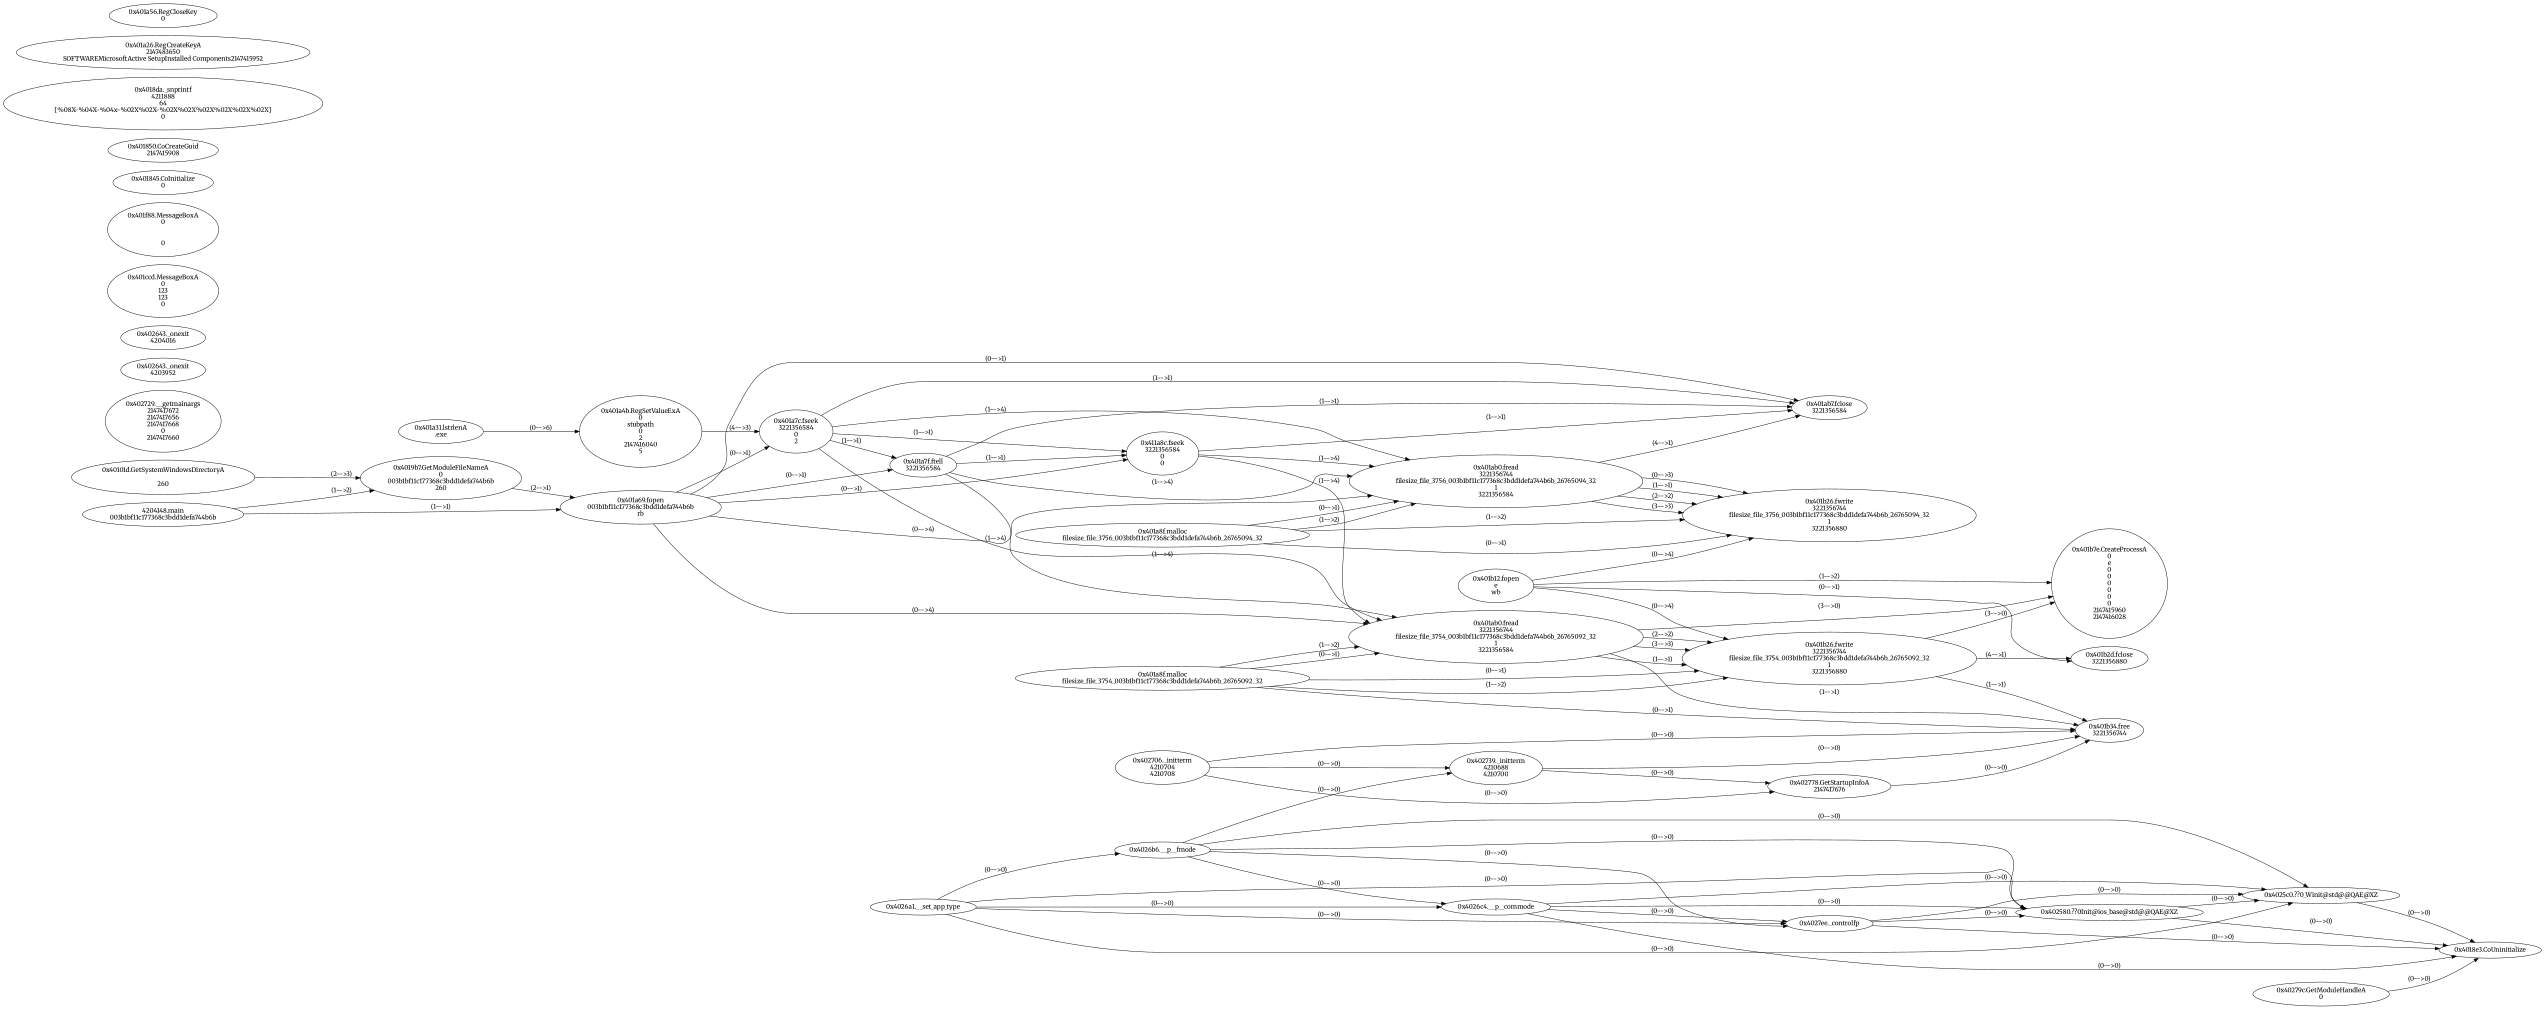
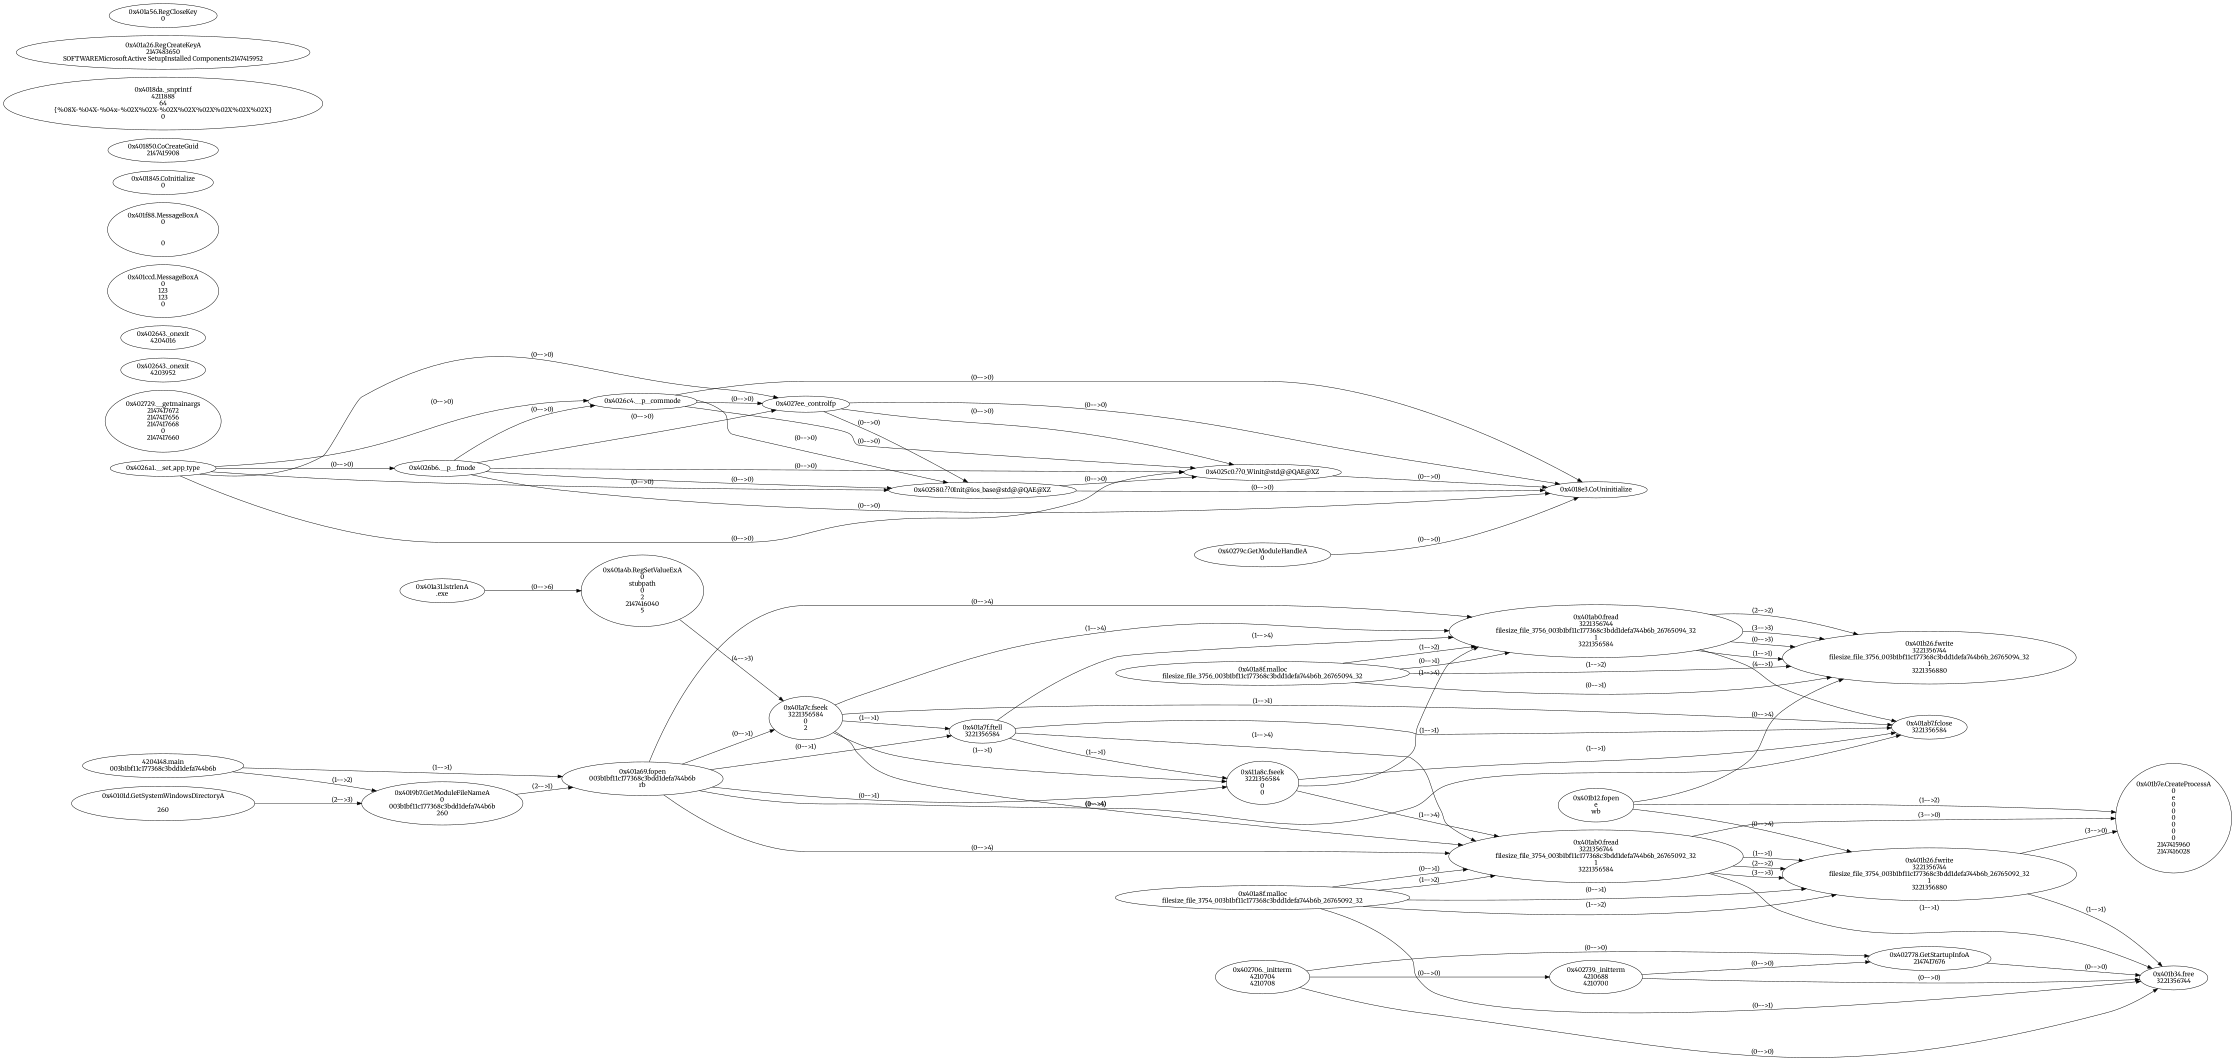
(2110, 658) -> none
(1313, 800) -> (1007, 512)
